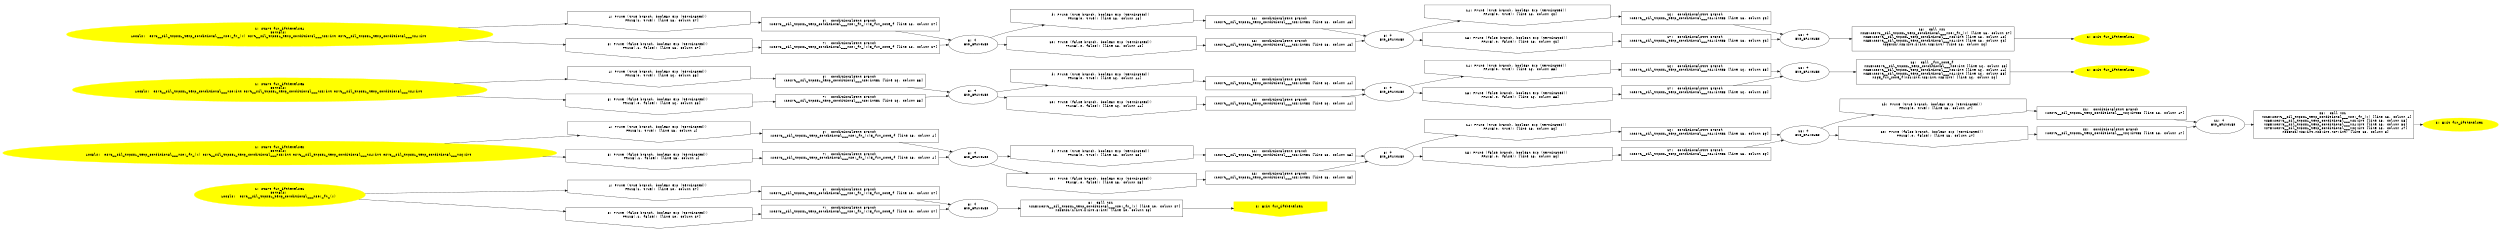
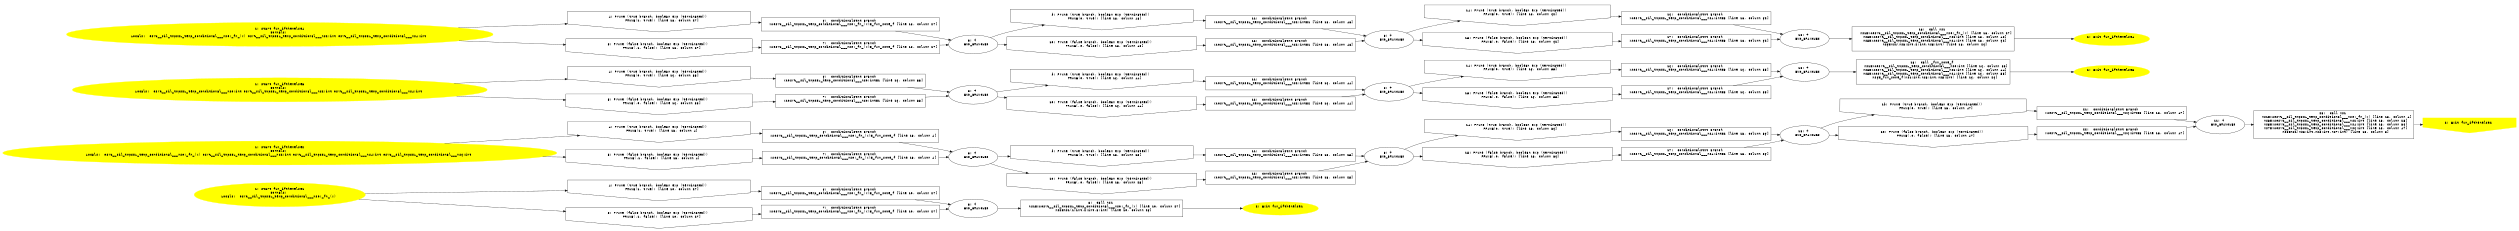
(2461, 125) -> (2470, 125)
(1280, 208) -> (1280, 208)
